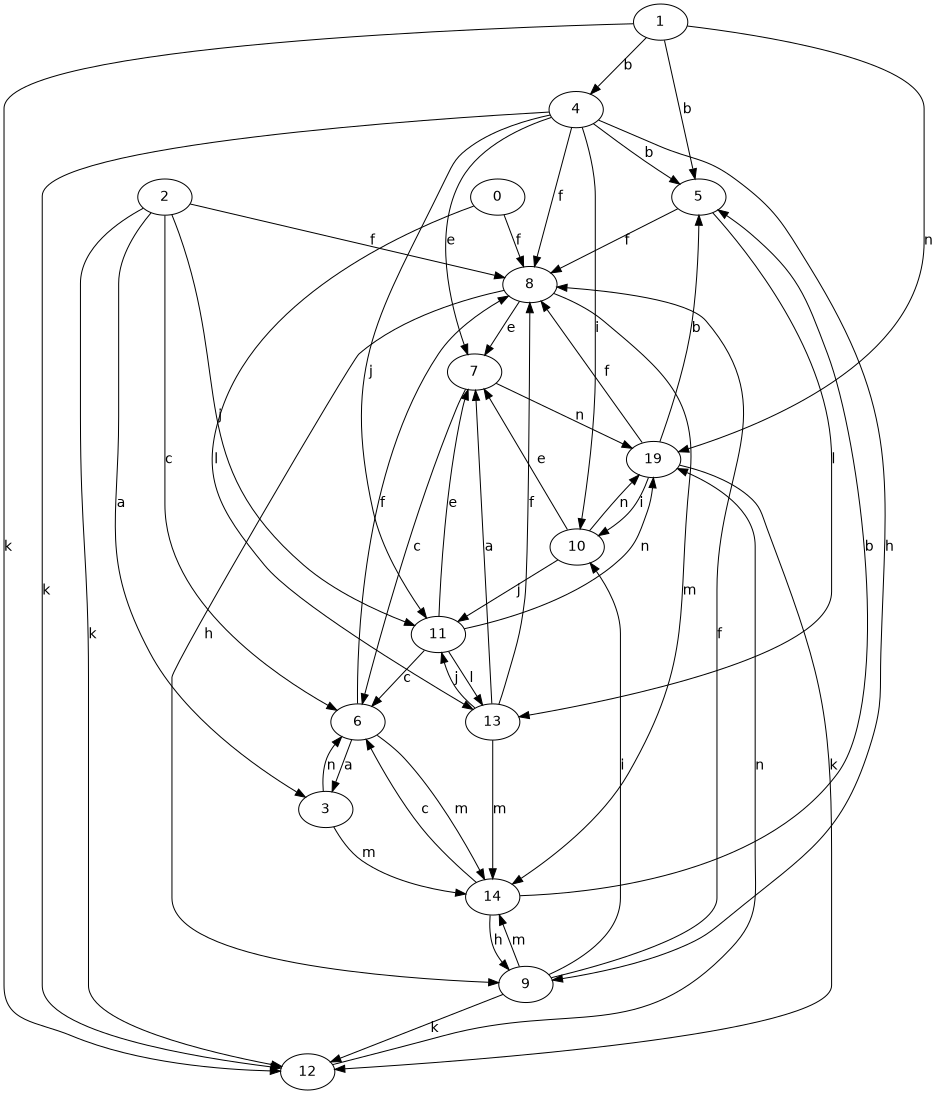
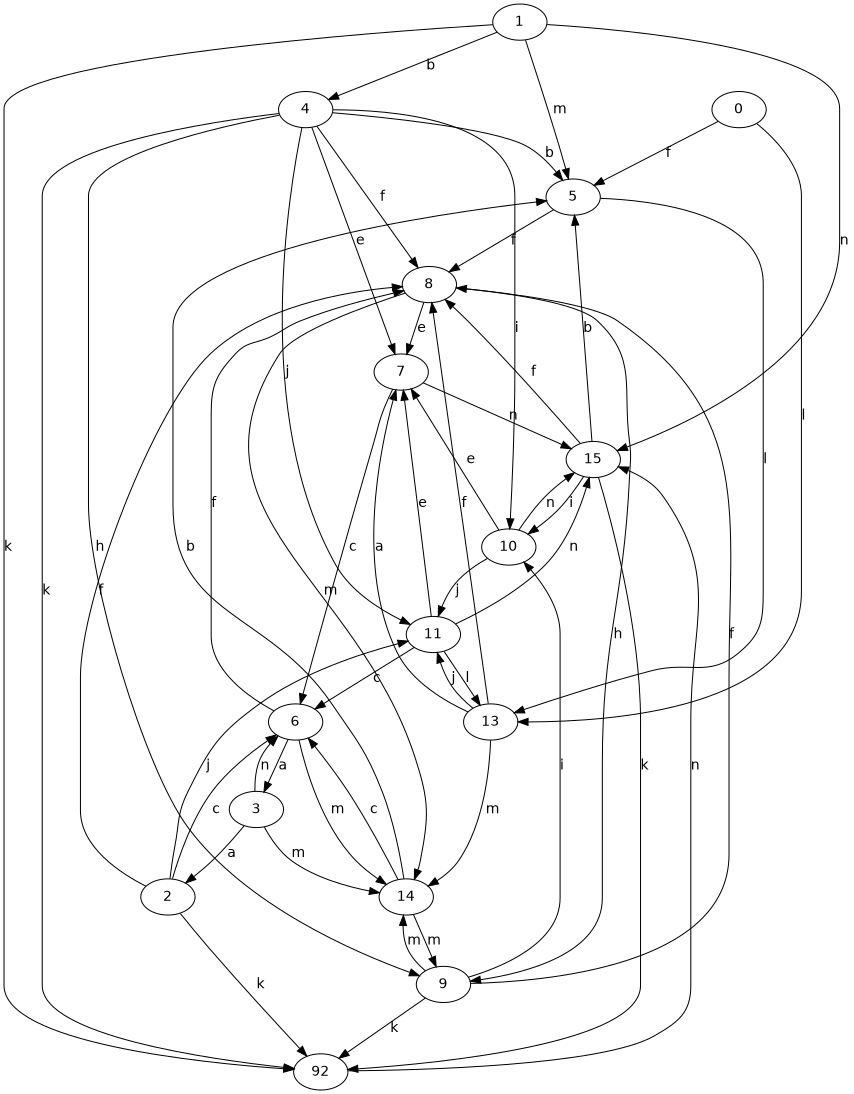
(688, 110) -> (560, 110)
(512, 236) -> (661, 151)
(654, 460) -> (593, 460)
(116, 534) -> (220, 853)
(499, 941) -> (434, 941)
(308, 1072) -> (321, 1072)
